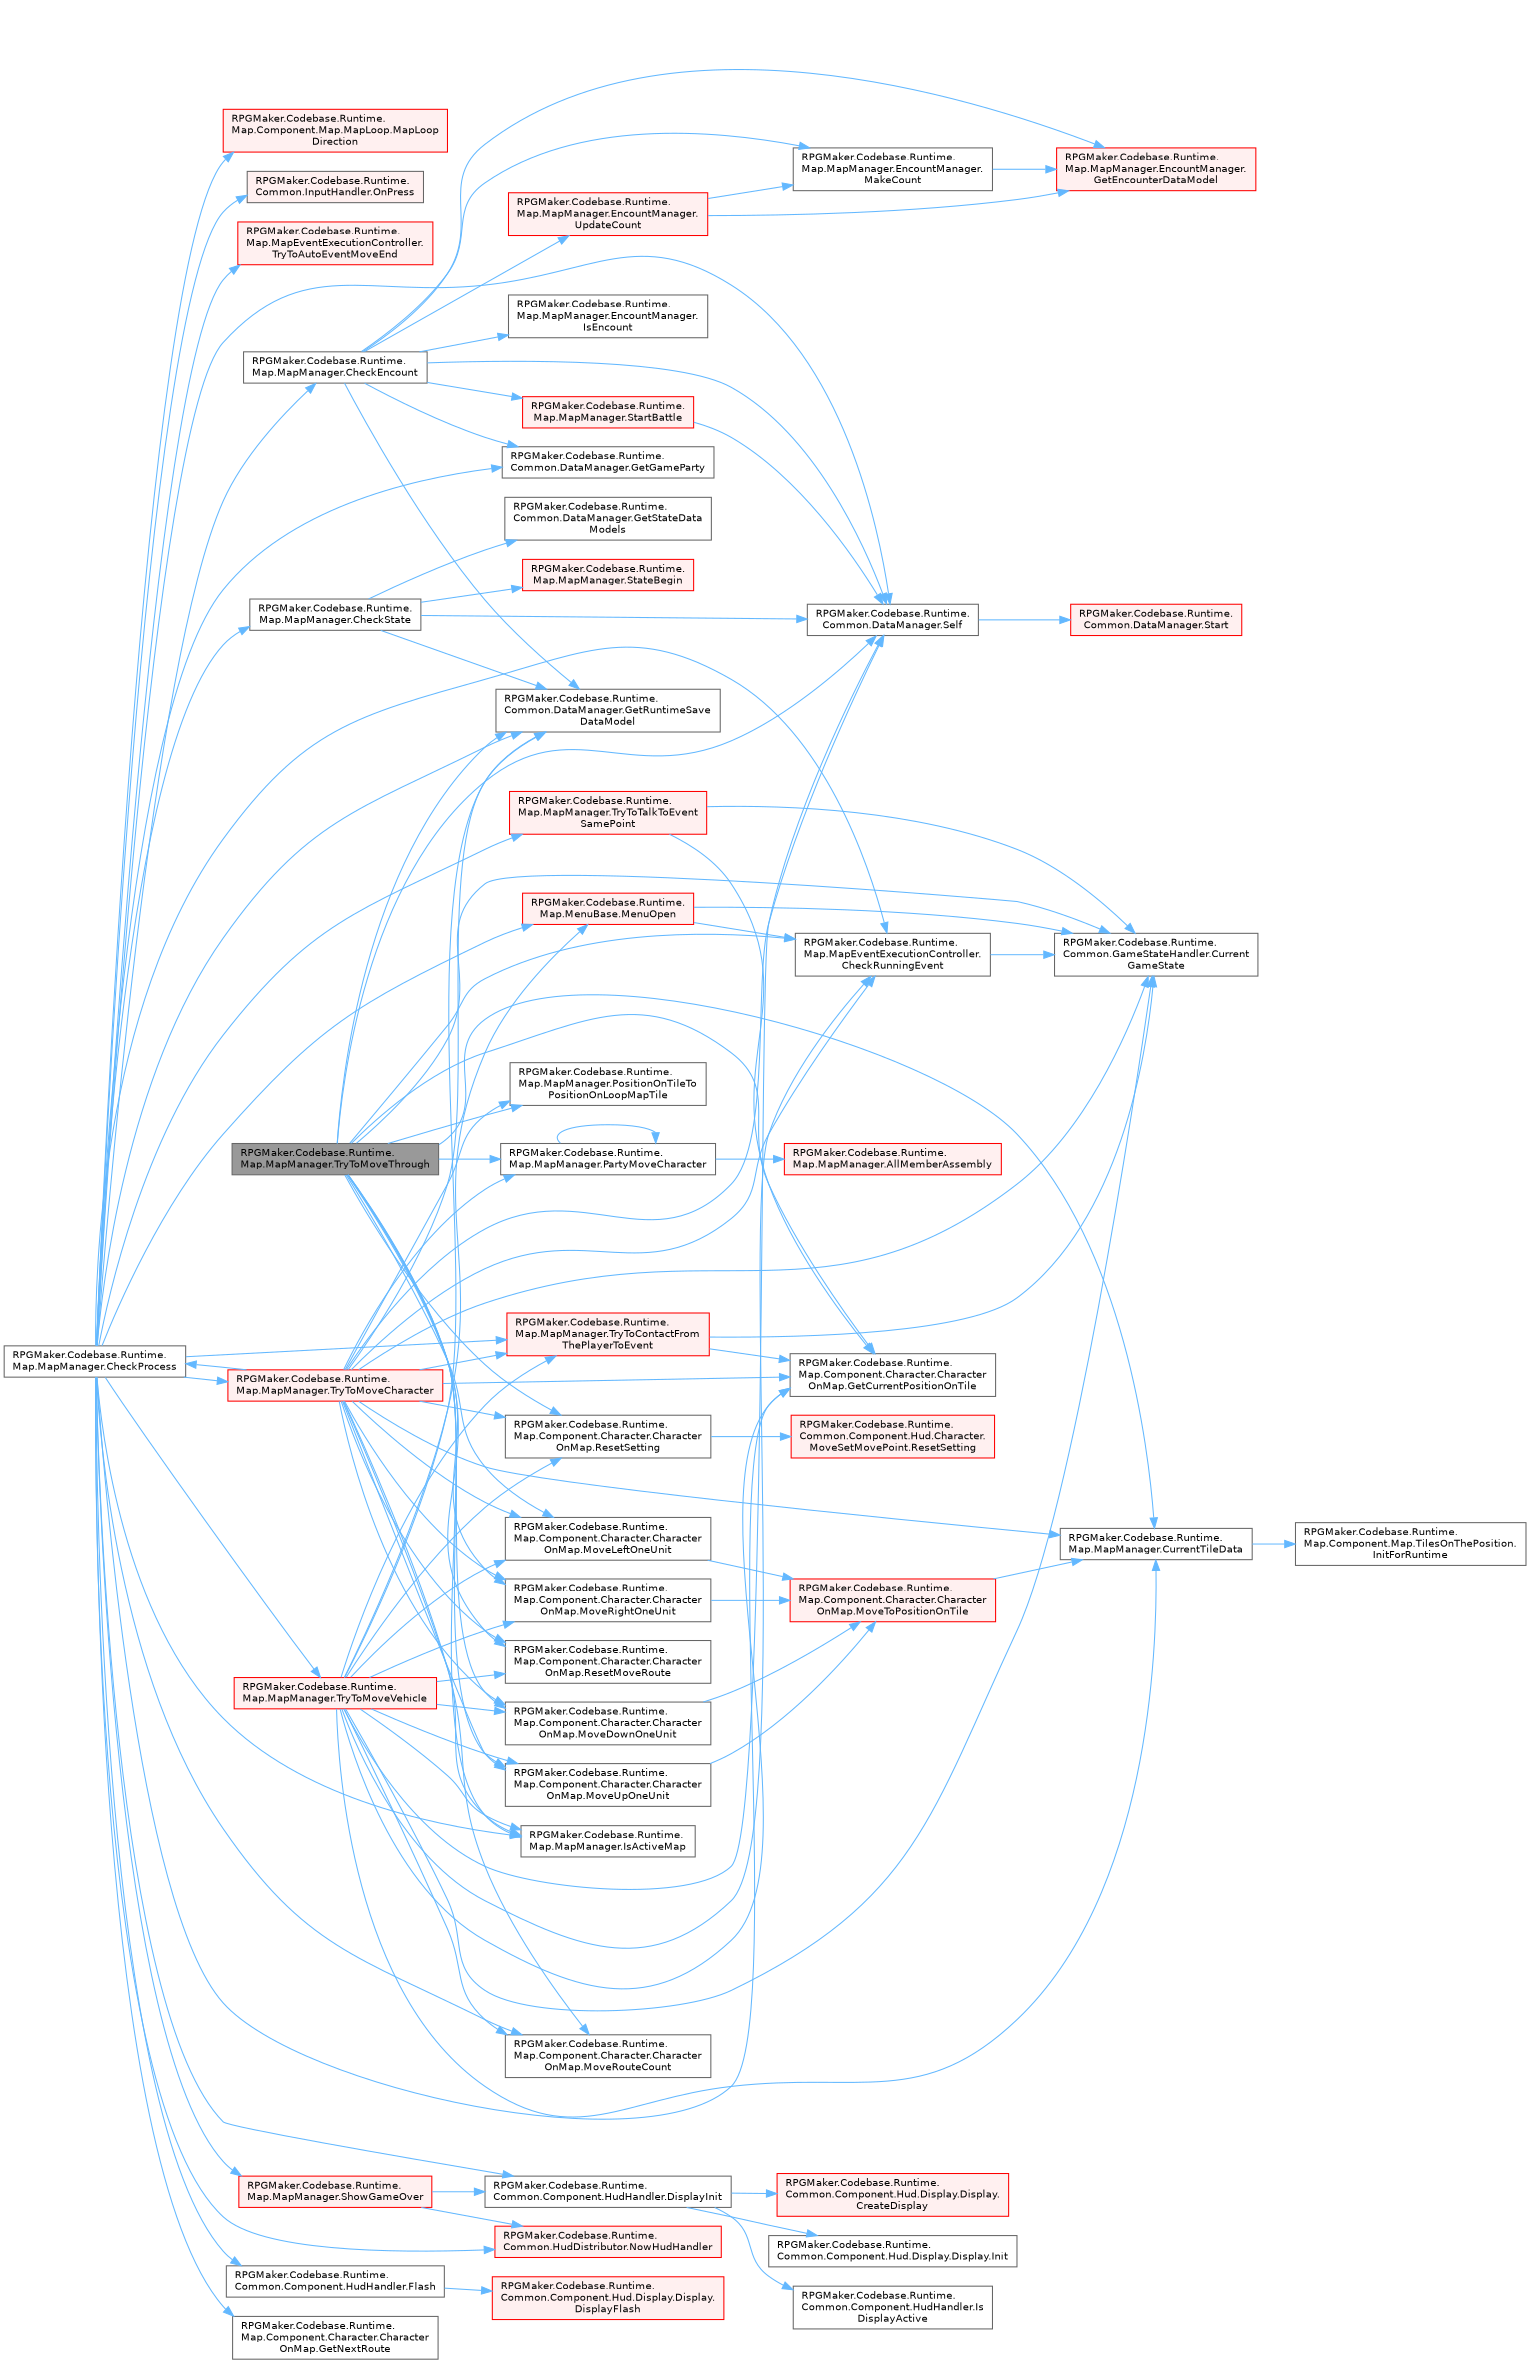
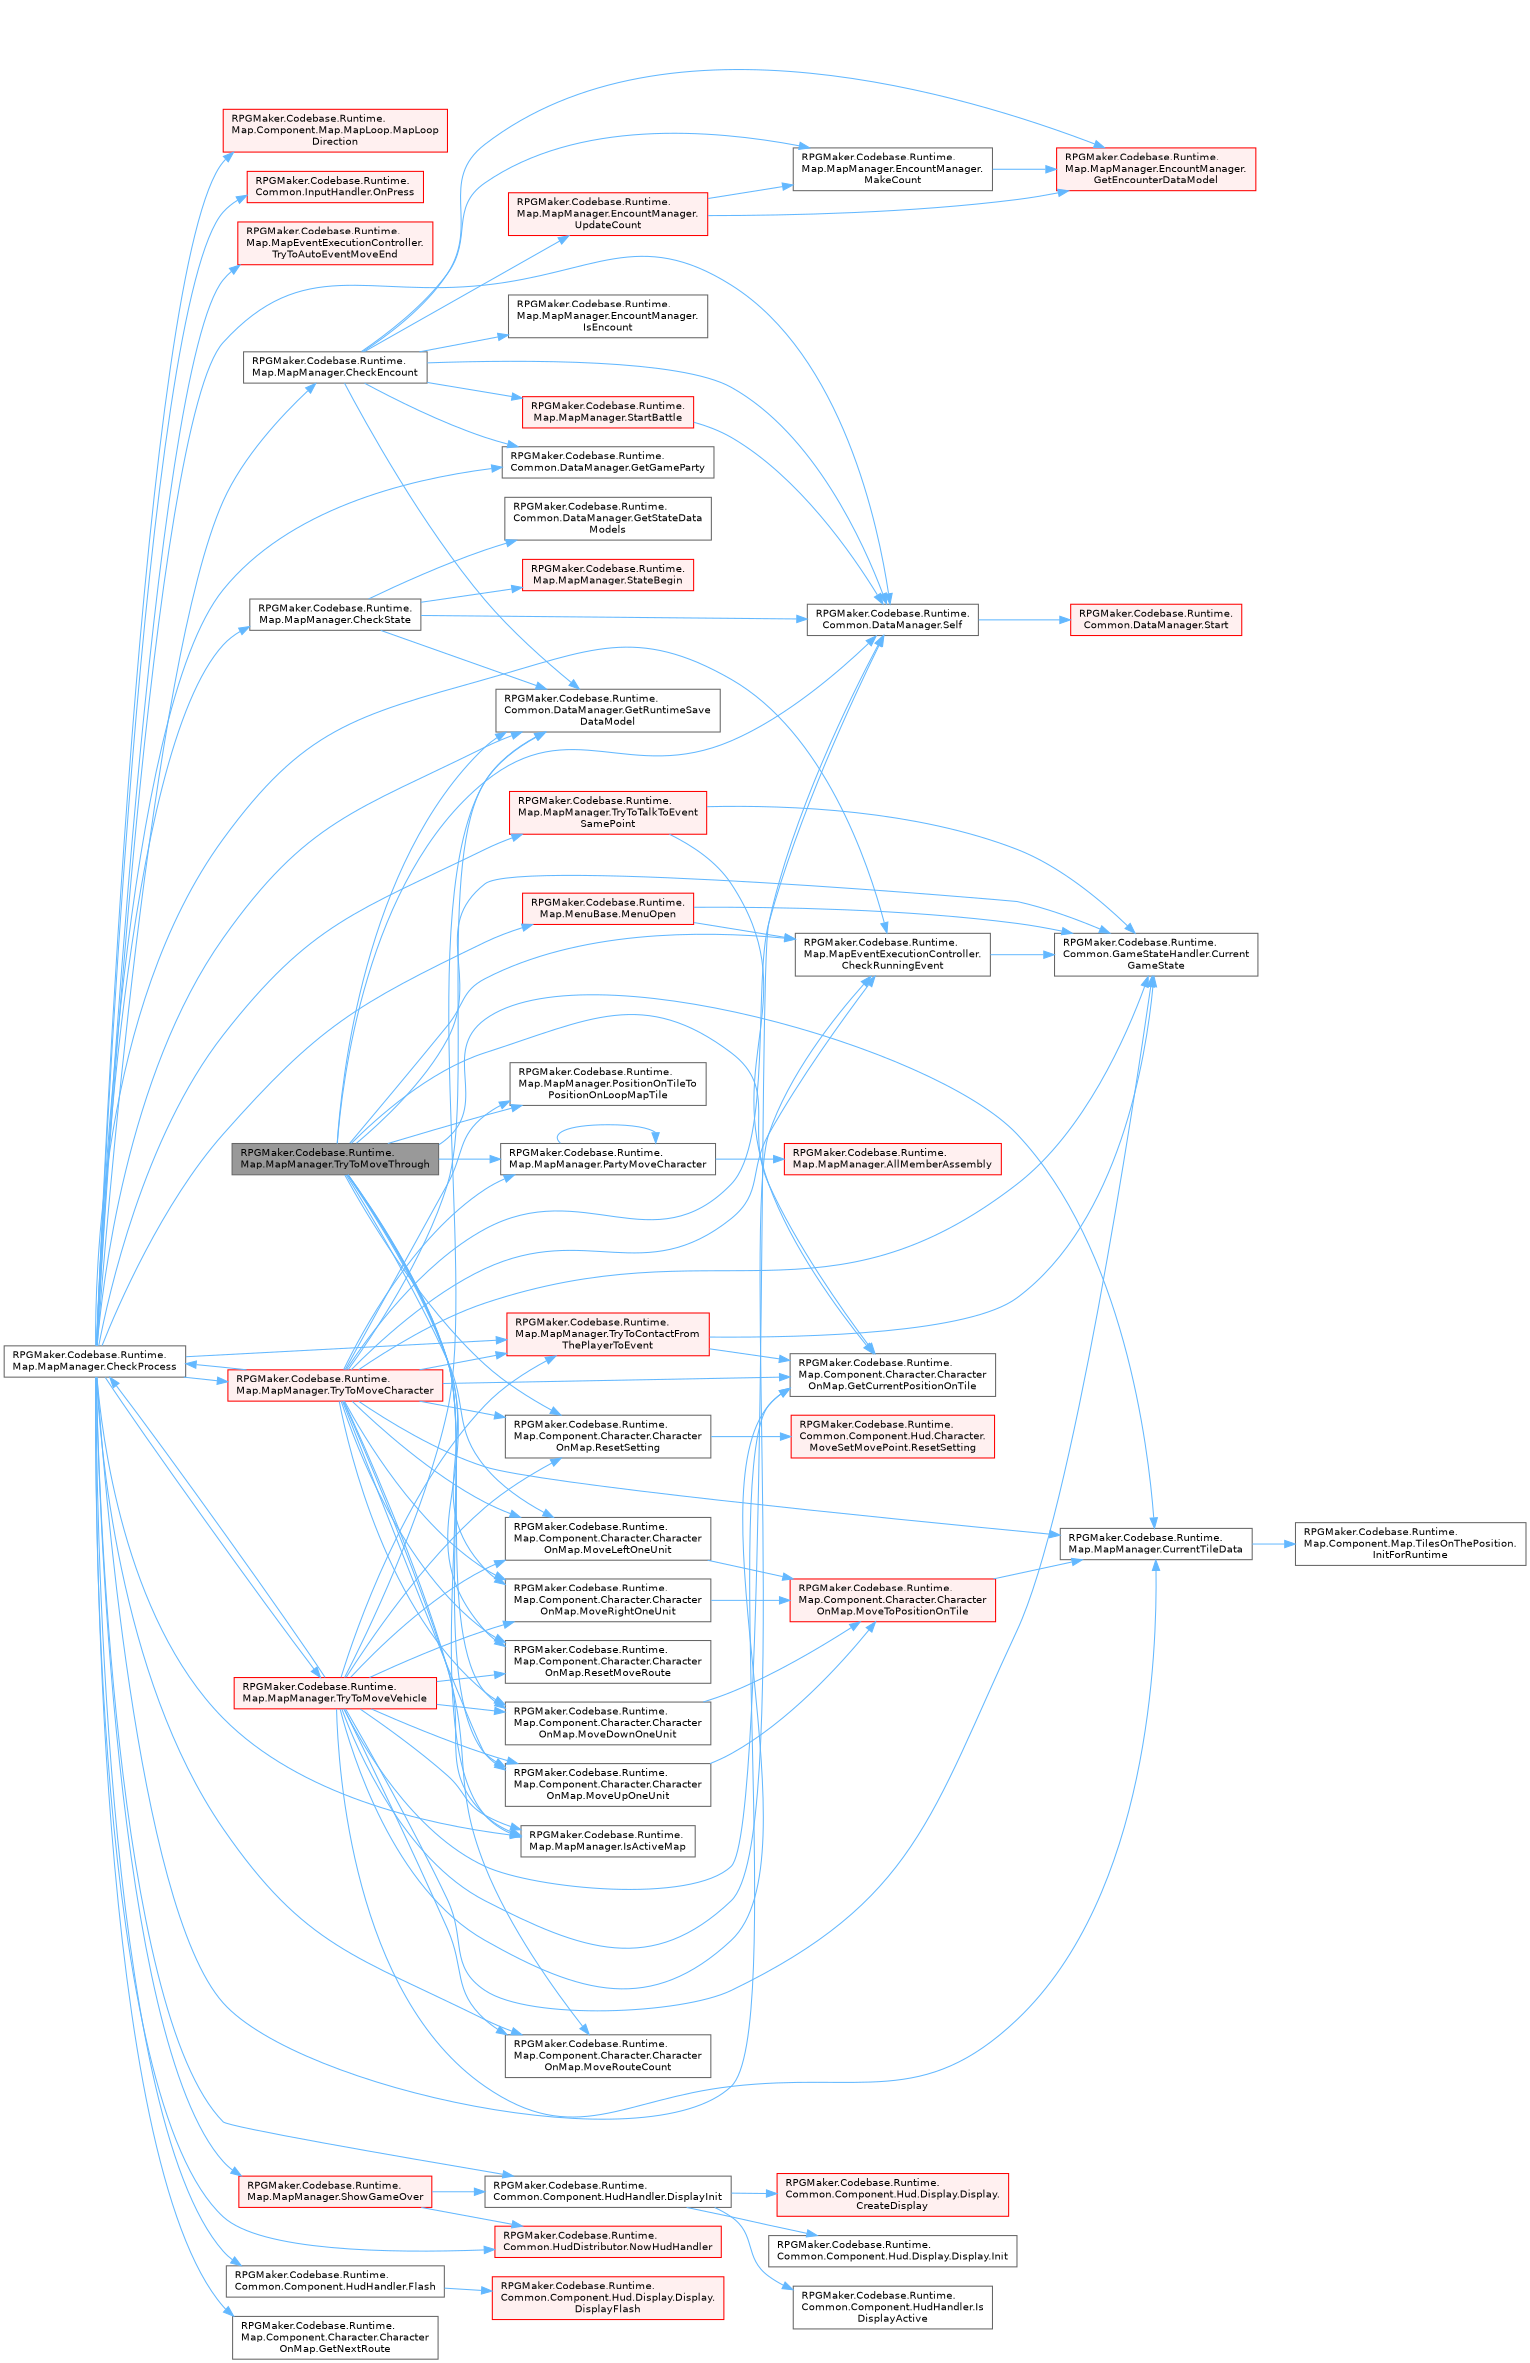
(335, 187) -> (335, 187)
(460, 1296) -> (222, 1530)
